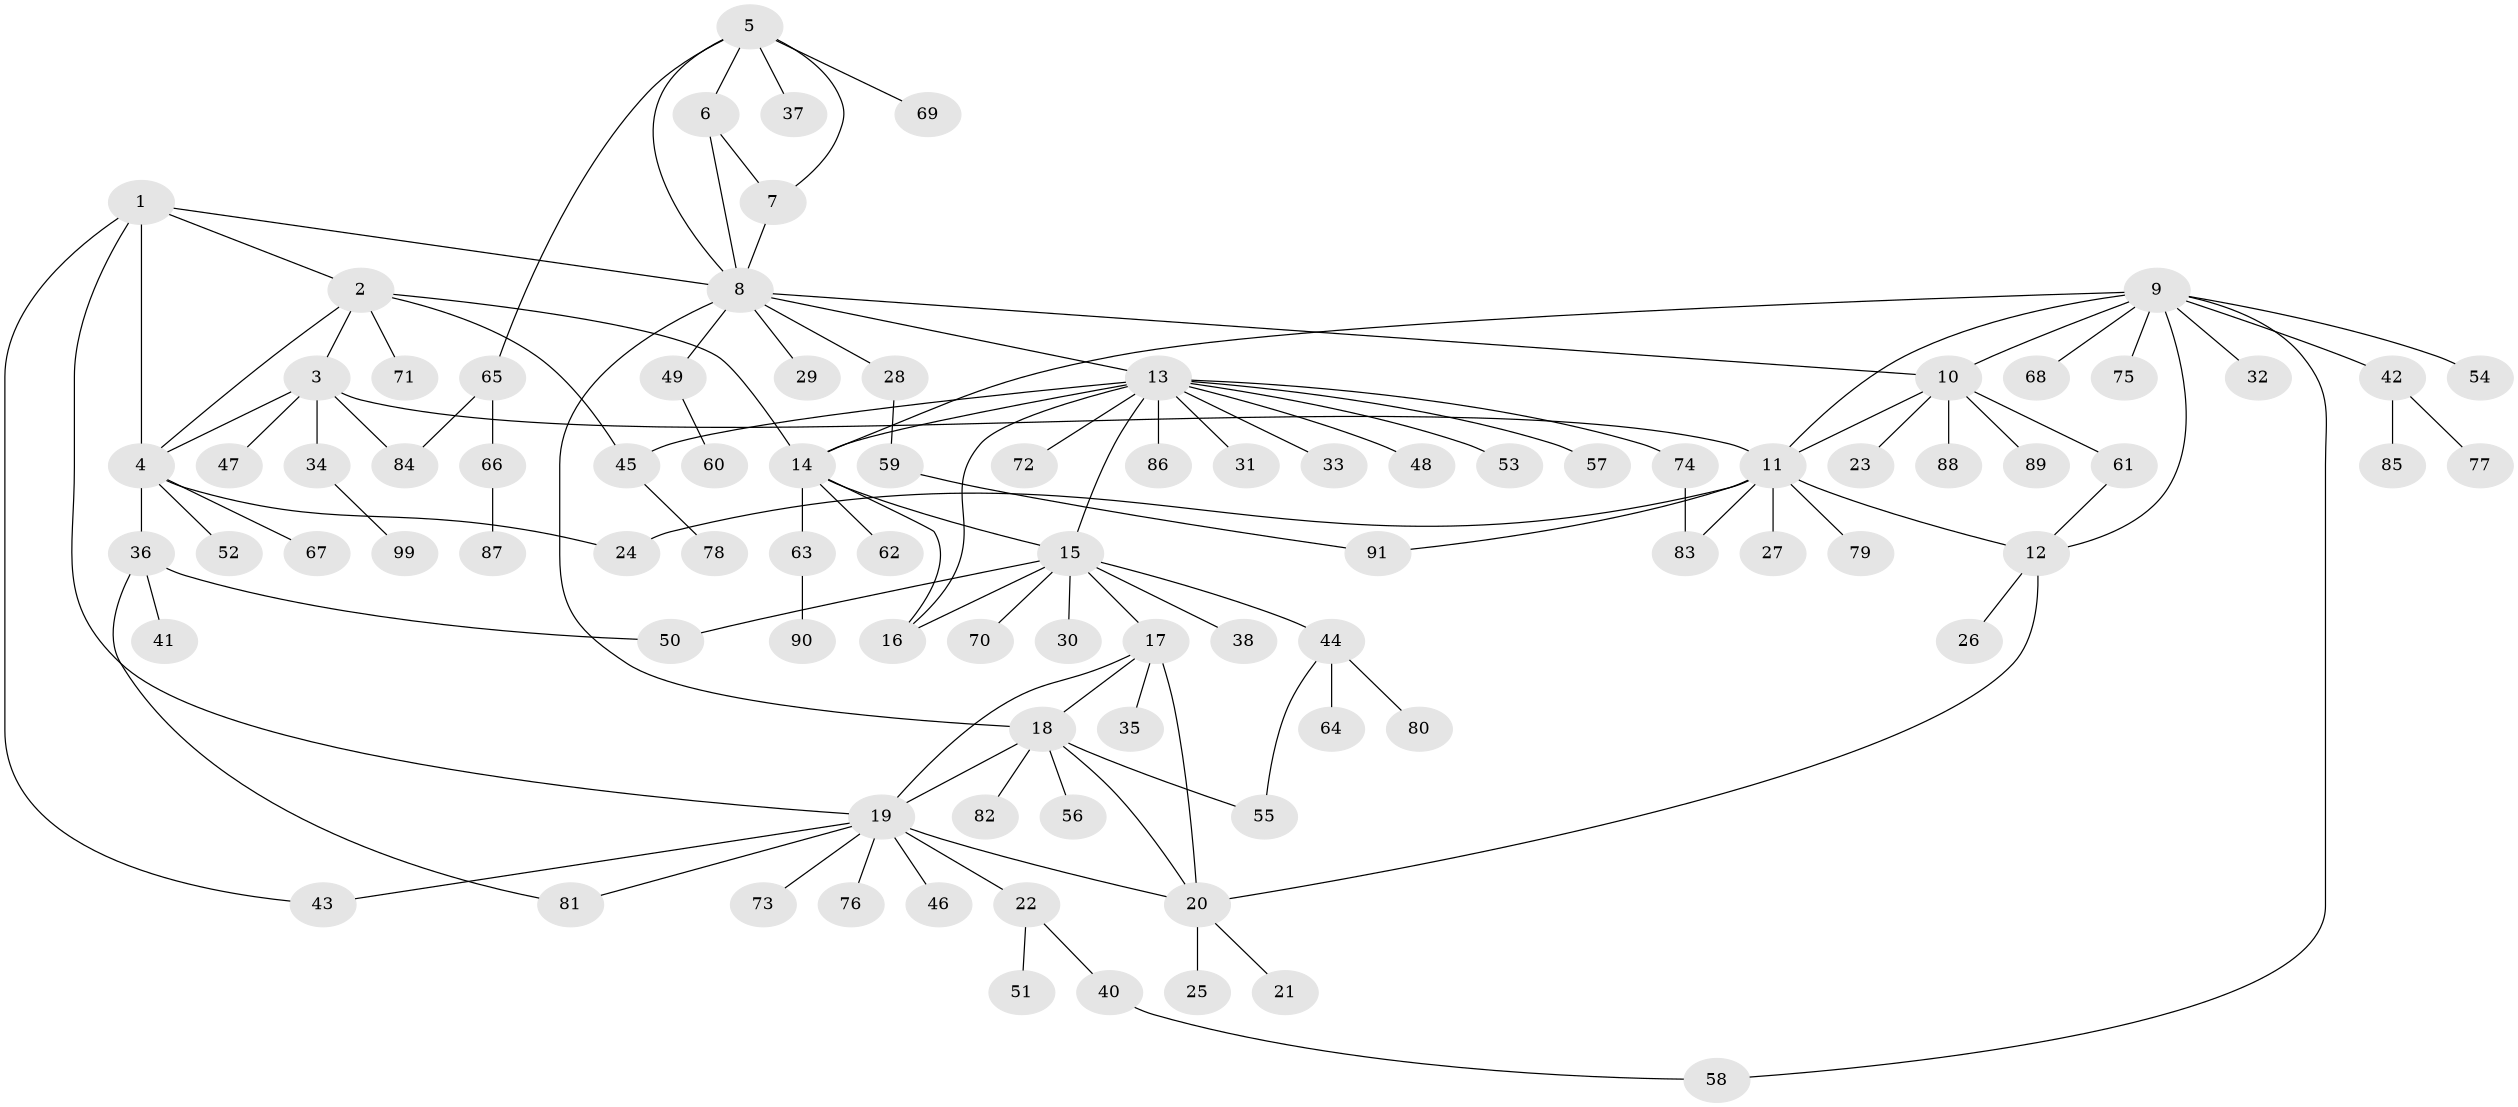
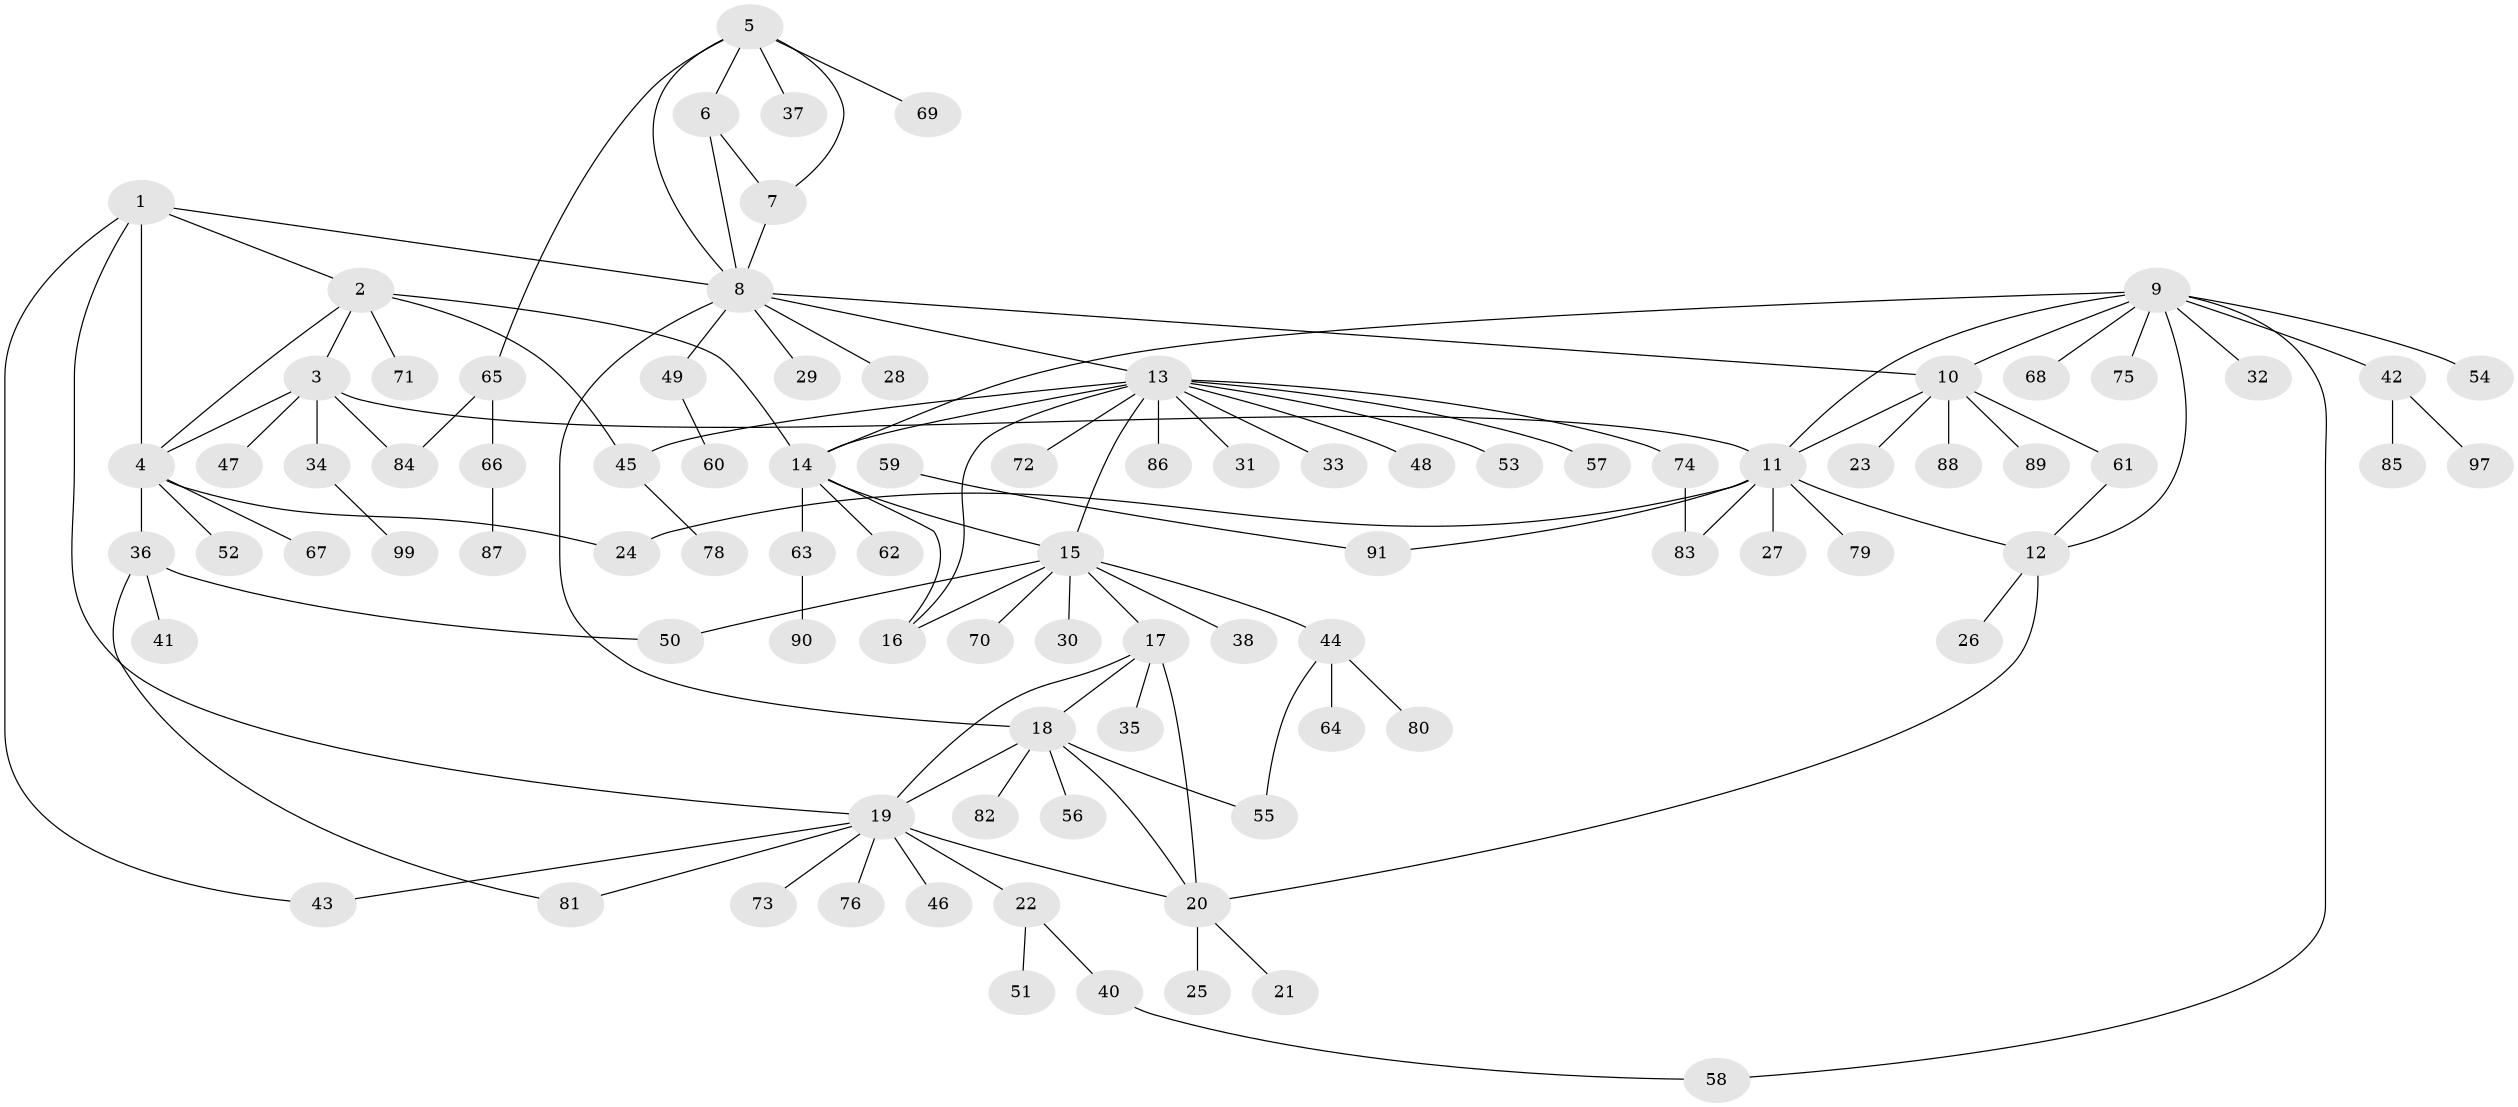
(893, 417) -> none
(2480, 466) -> (2480, 466)
